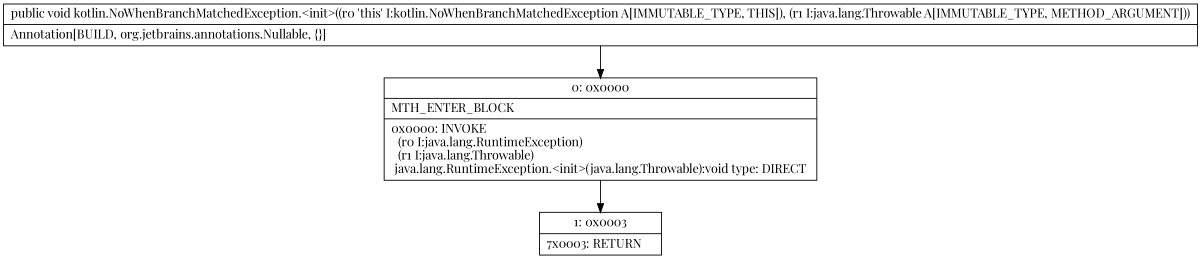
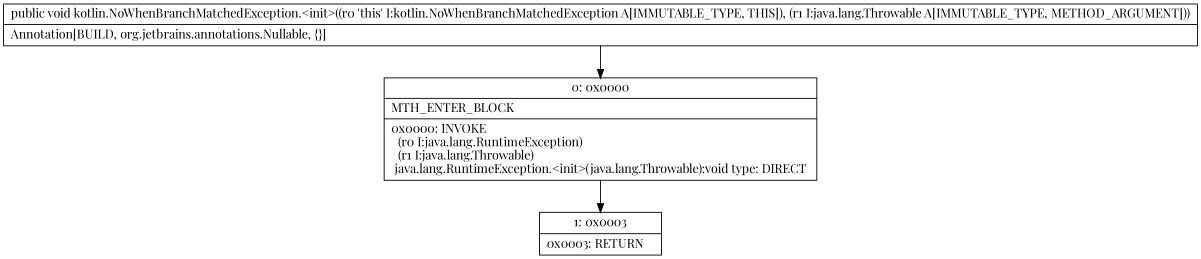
(599, 244) -> (600, 244)
